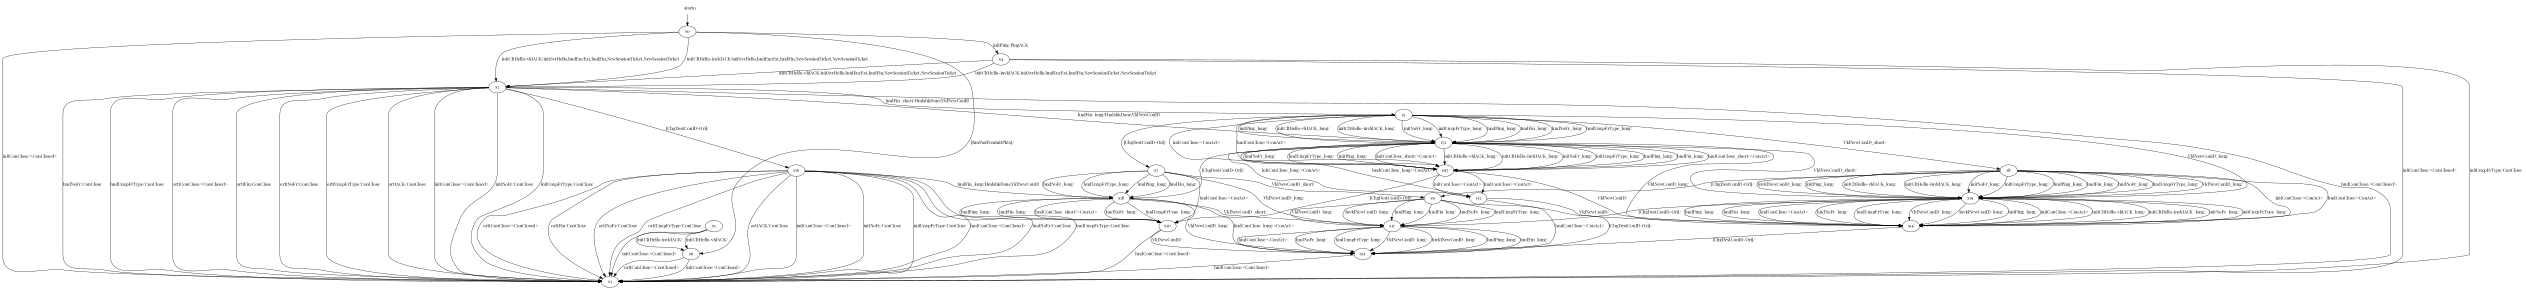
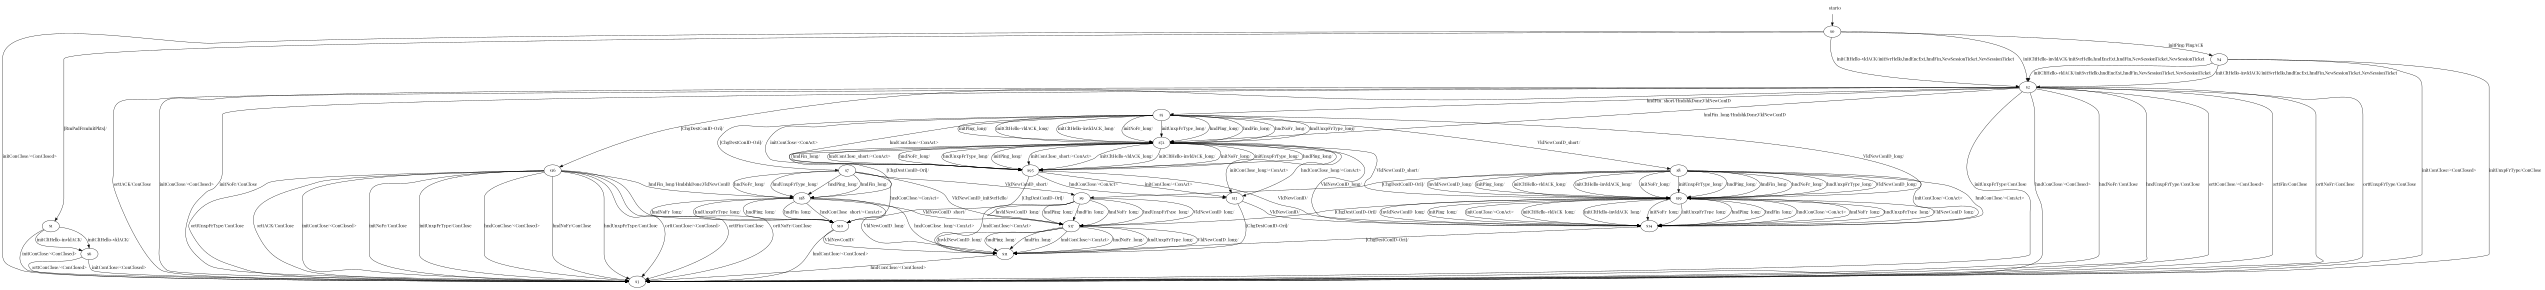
(970, 139) -> (863, 37)
(1285, 198) -> (981, 198)
